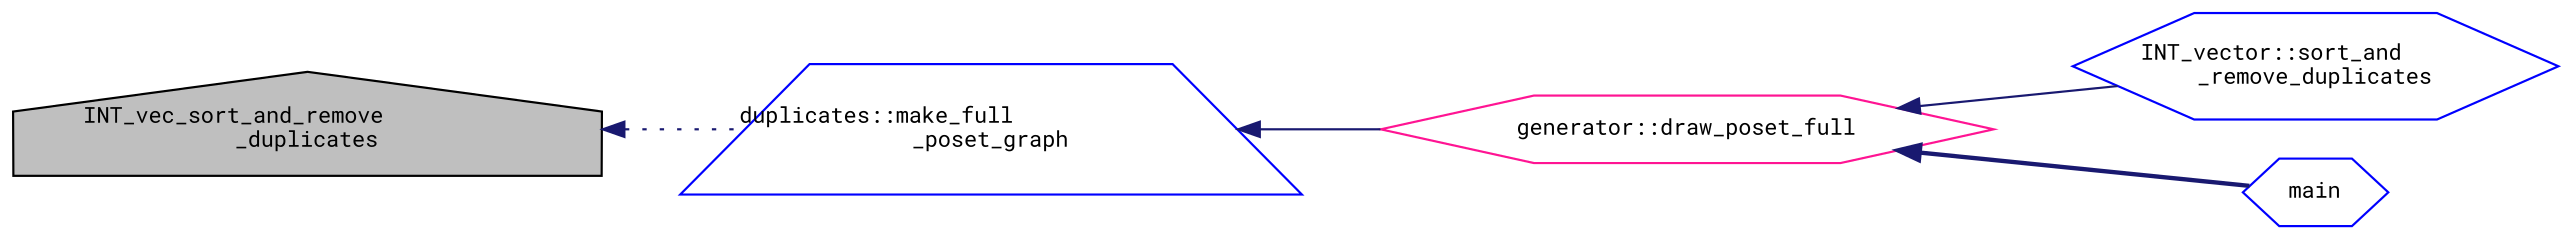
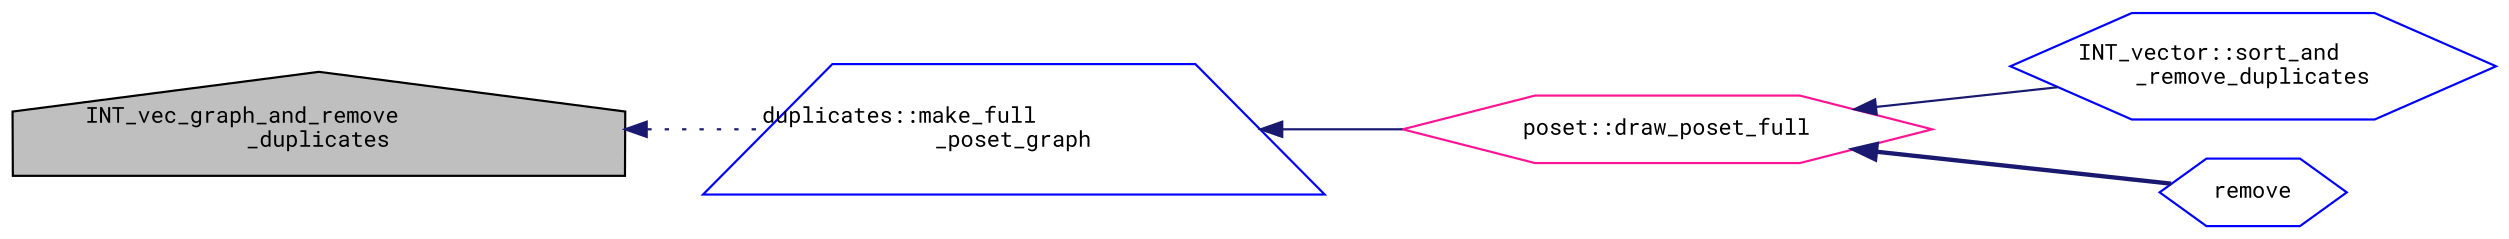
(308, 129) -> (319, 129)
(1687, 129) -> (1667, 129)
(2316, 192) -> (2253, 192)
